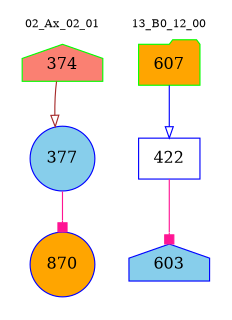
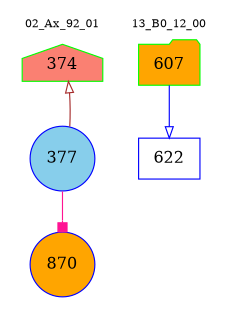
(62, 24) -> (62, 24)
(55, 98) -> (70, 110)
(169, 159) -> (169, 159)
(169, 264) -> none
